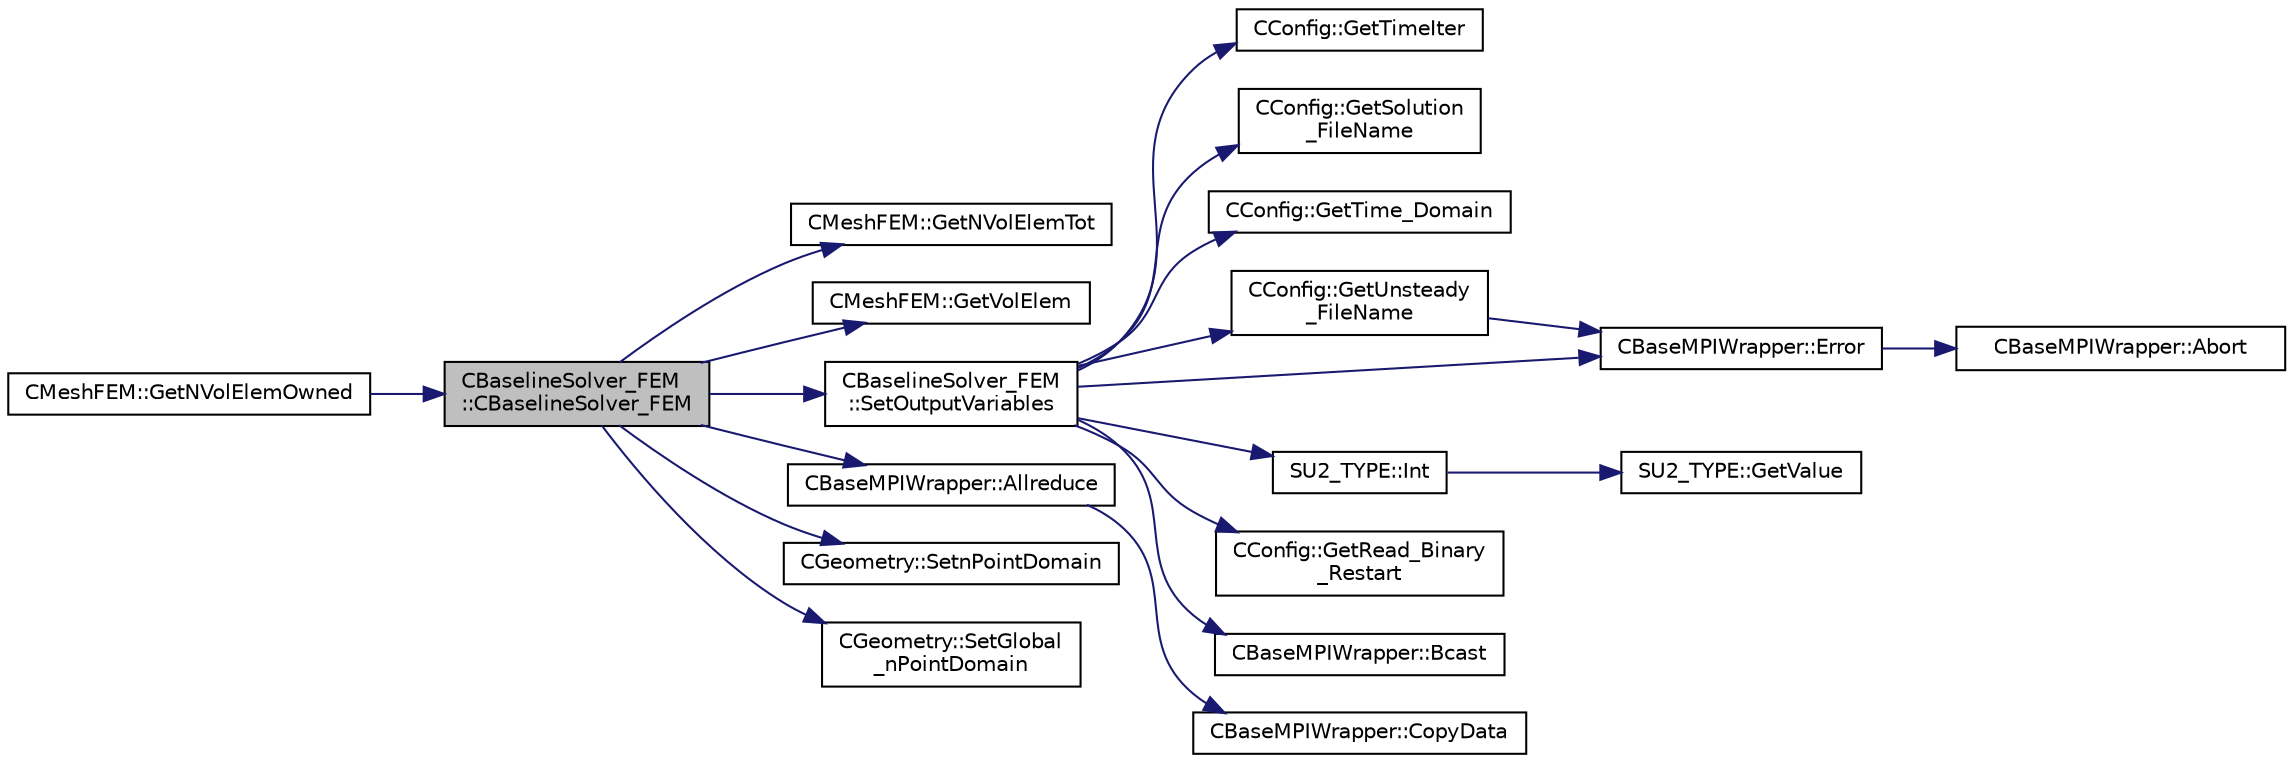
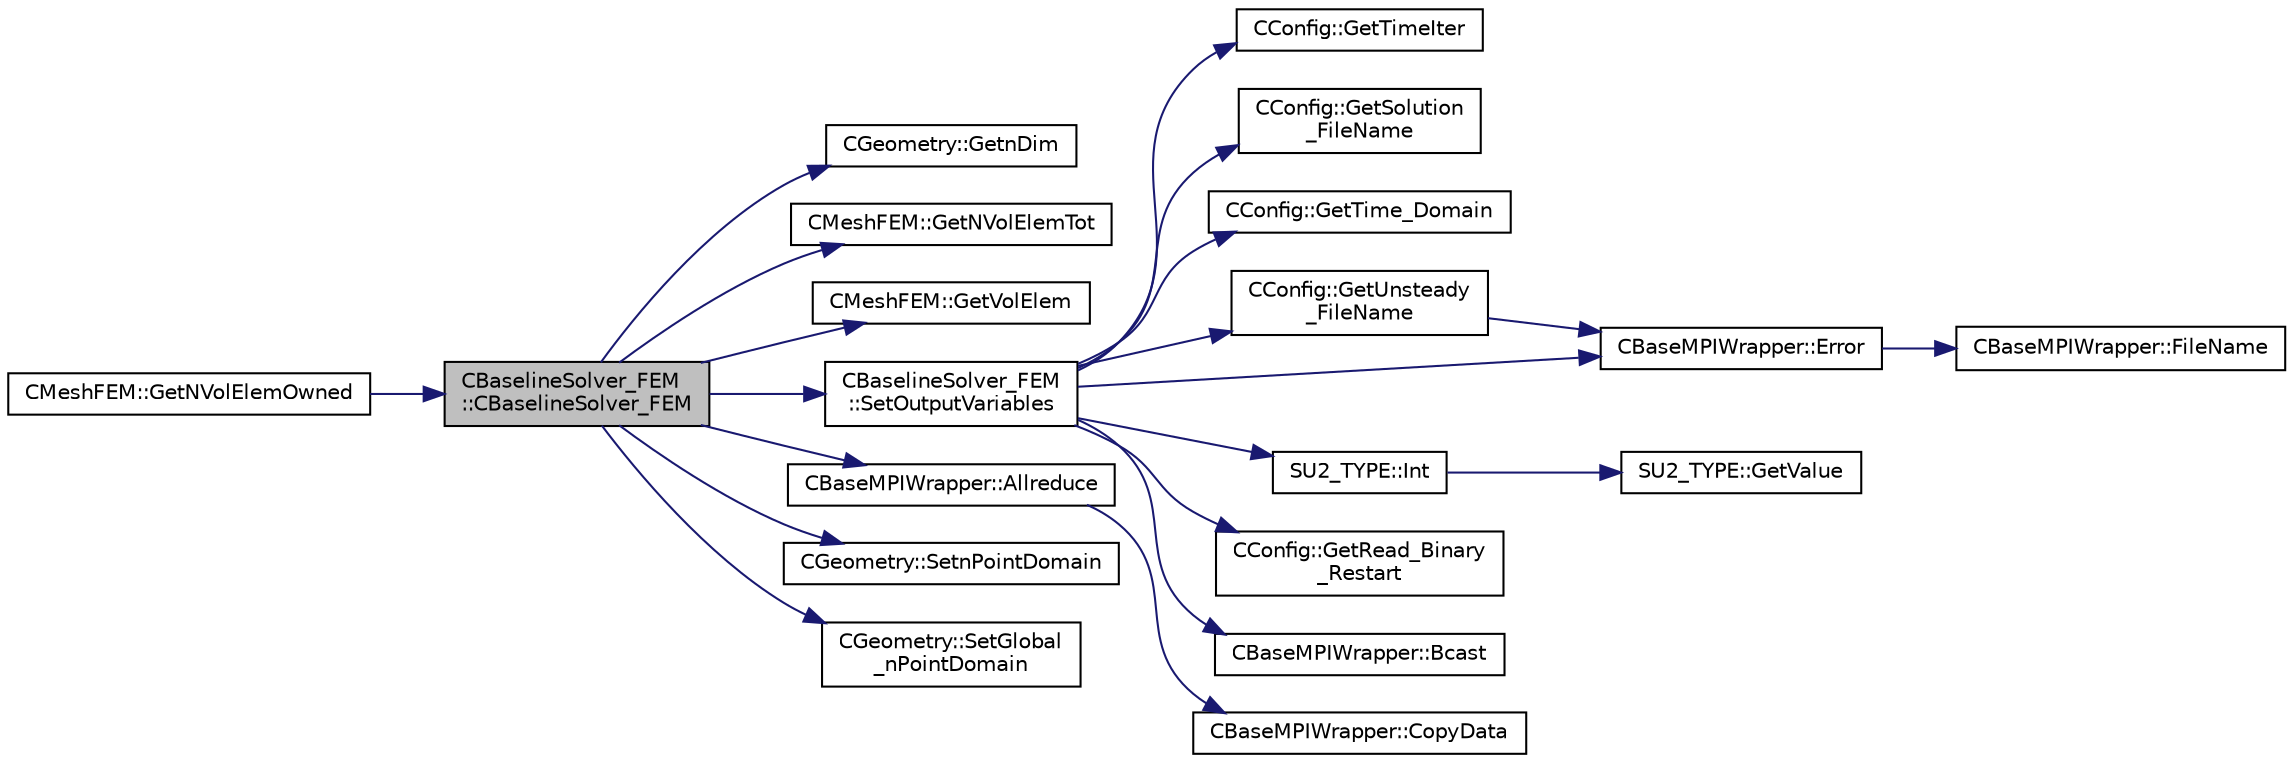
none -> (951, 146)
(2121, 348) -> (2121, 348)
